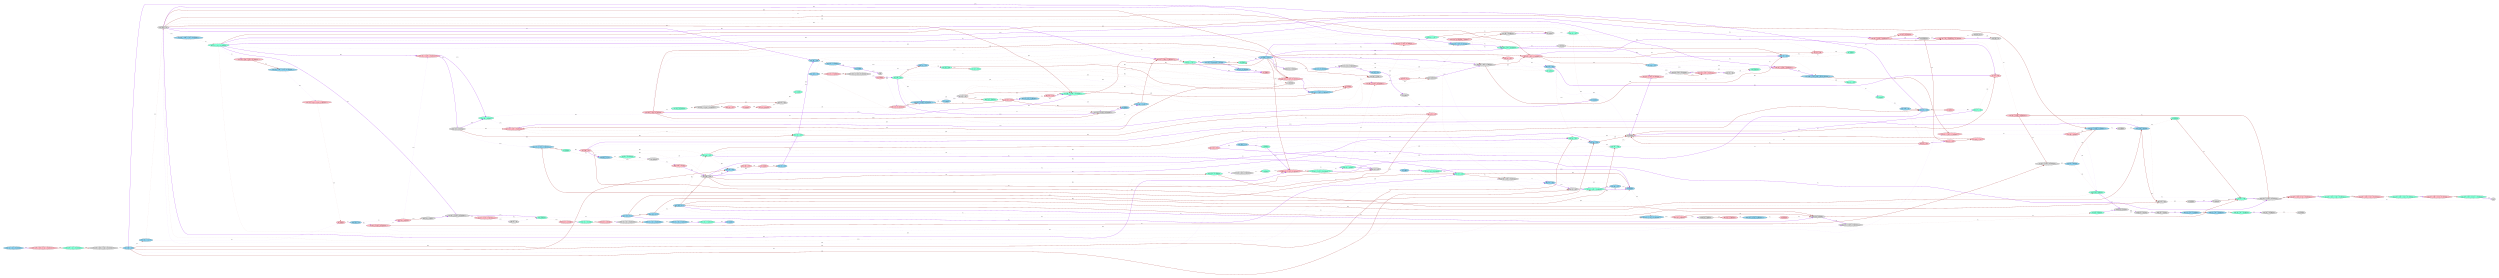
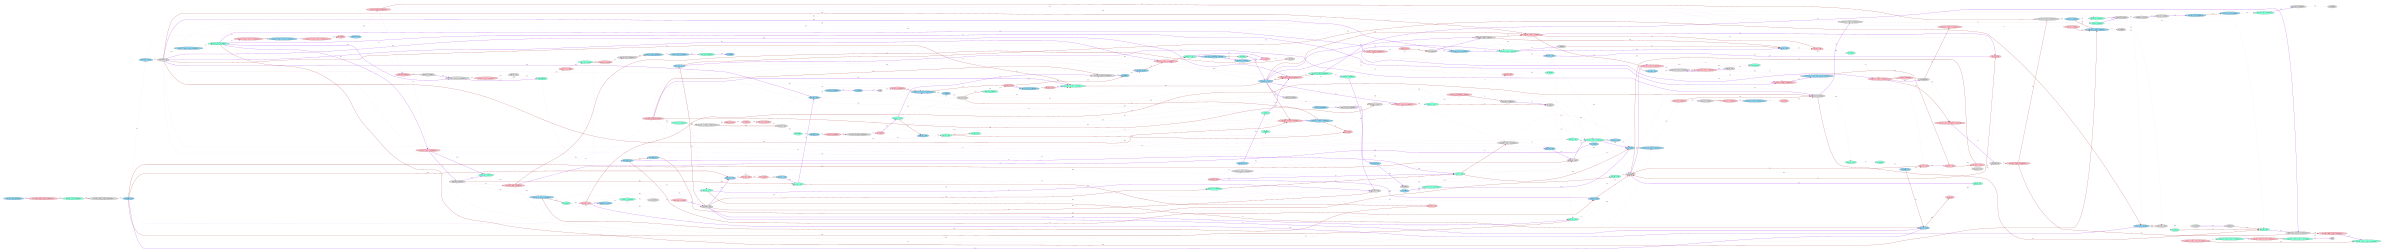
(2352, 197) -> (2280, 242)
(1421, 215) -> none
